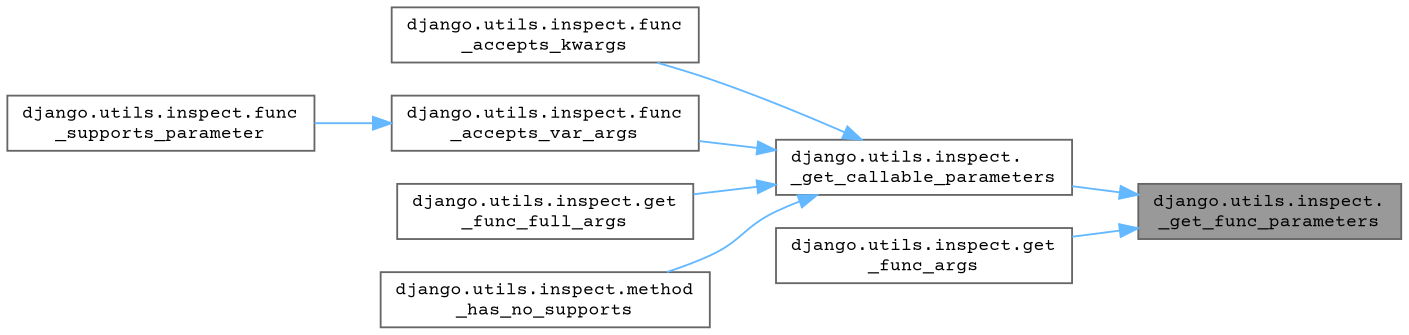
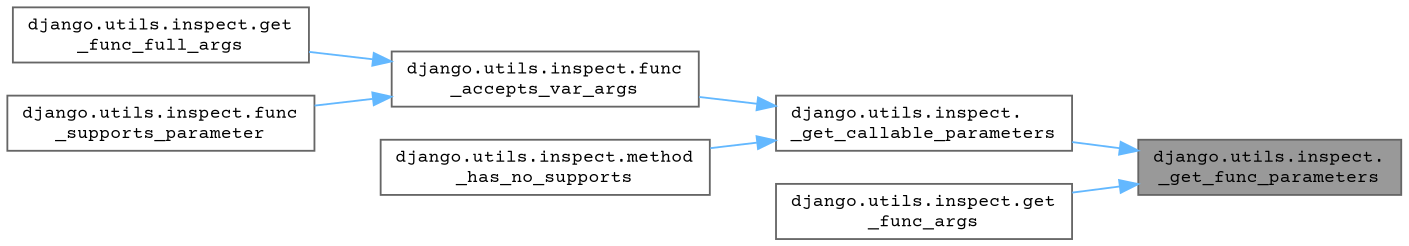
(545, 35) -> none
(725, 190) -> (341, 56)
